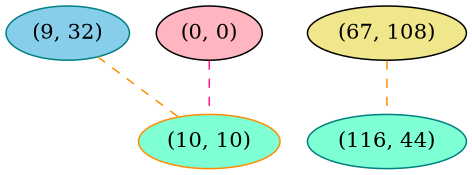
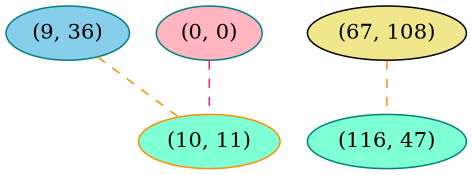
(68, 33) -> (68, 33)
(209, 33) -> (209, 33)
(209, 142) -> (209, 142)
(387, 142) -> (387, 142)
